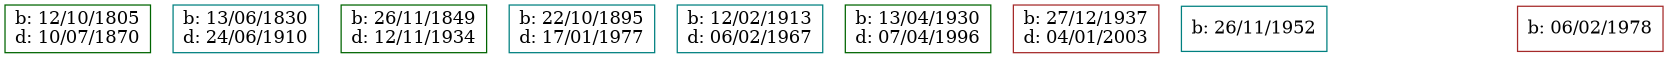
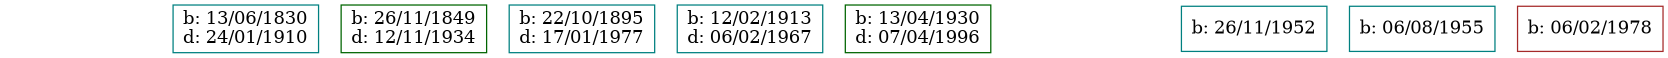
(78, 29) -> none
(246, 29) -> (246, 29)
(1086, 29) -> none
none -> (1422, 29)
